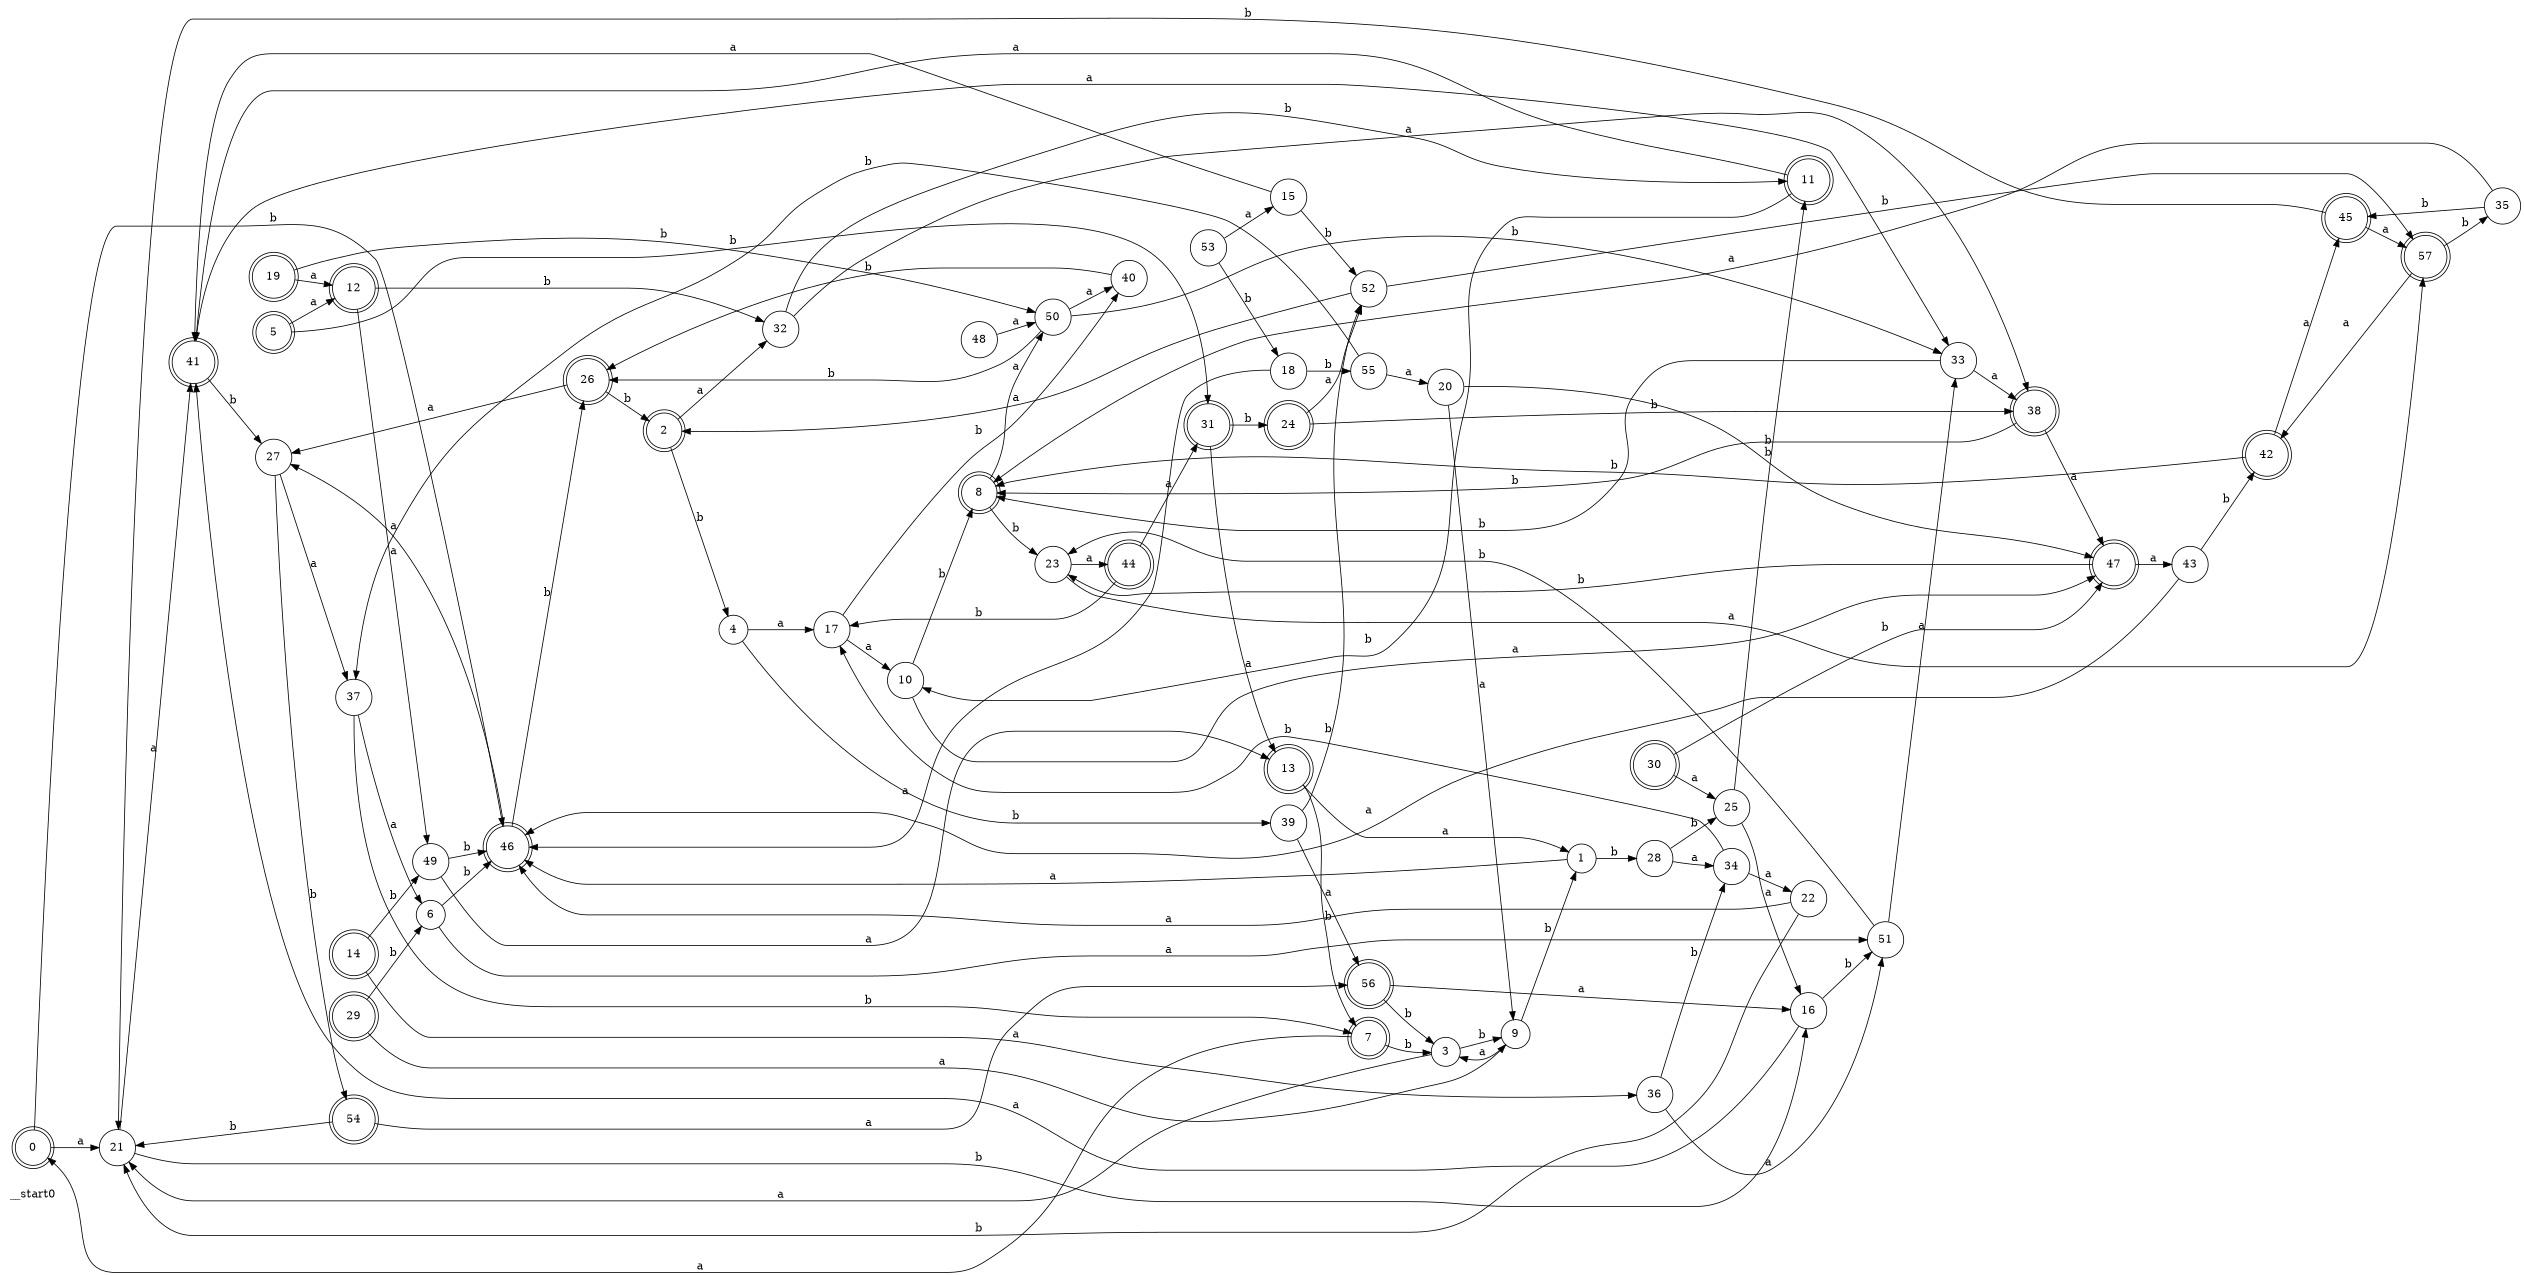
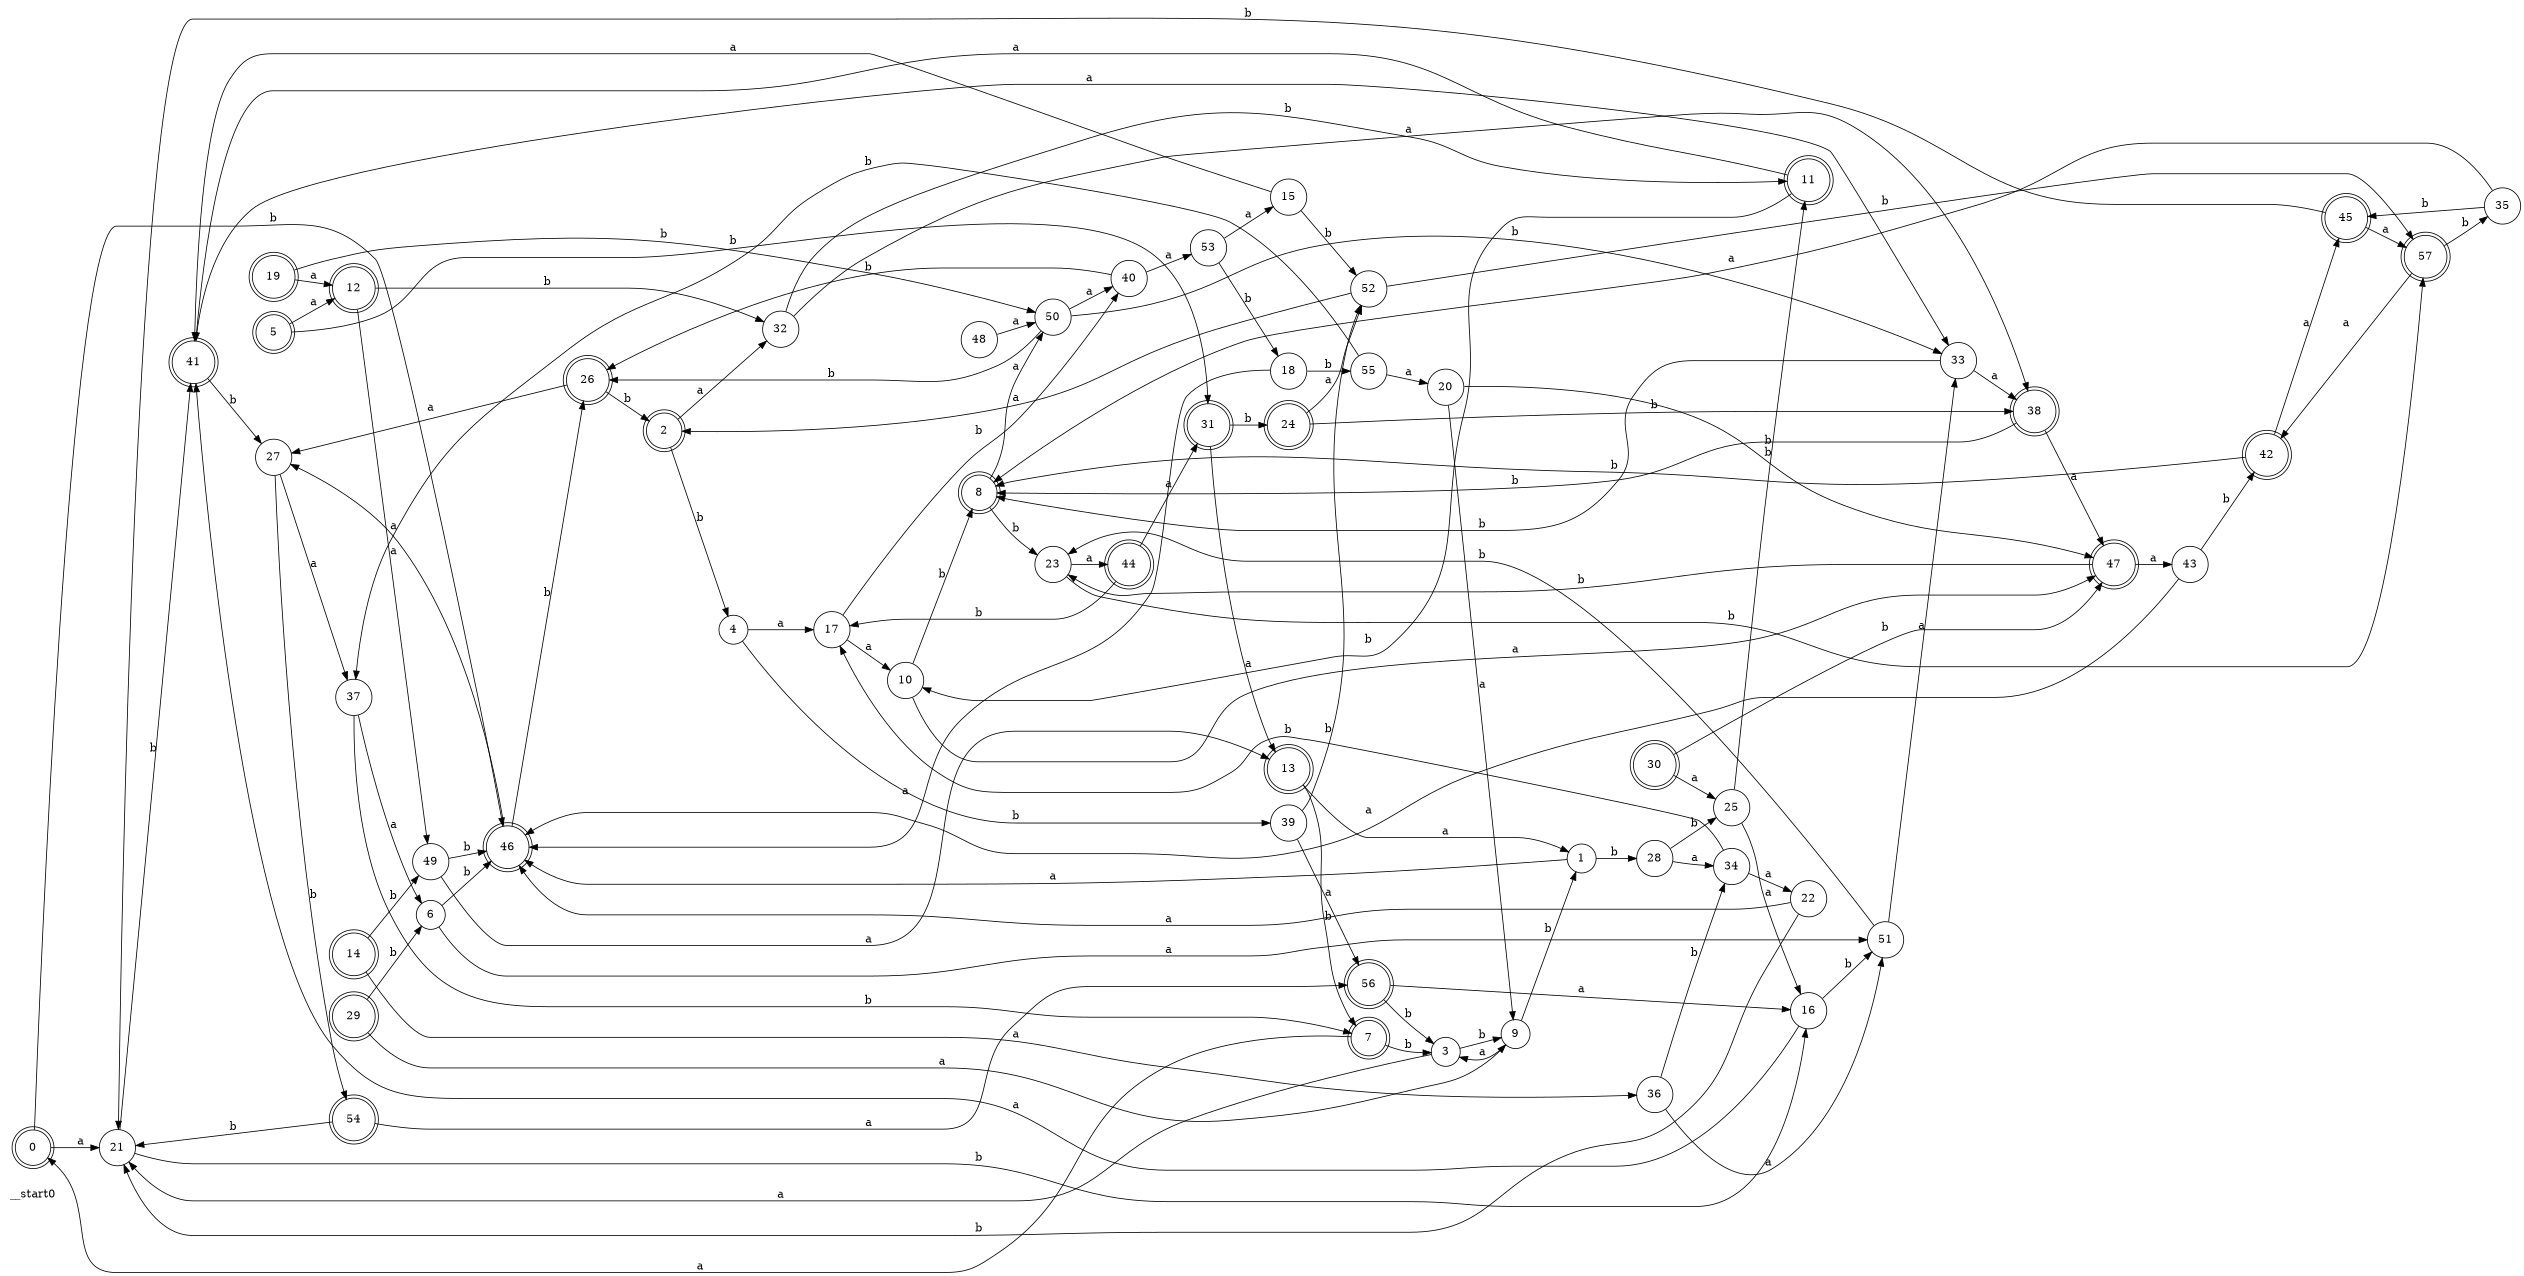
none -> (1170, 263)
(1732, 616) -> (1732, 616)
(154, 749) -> (154, 749)
